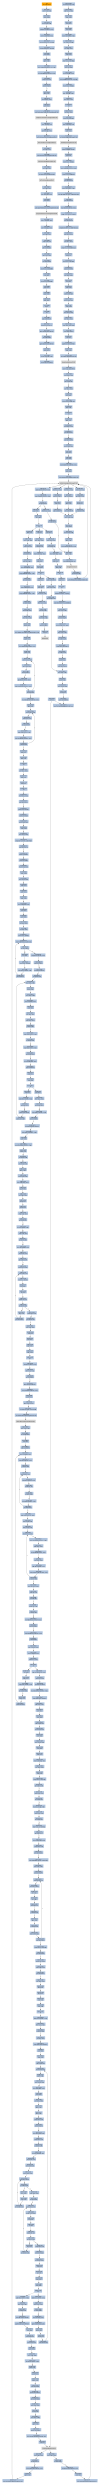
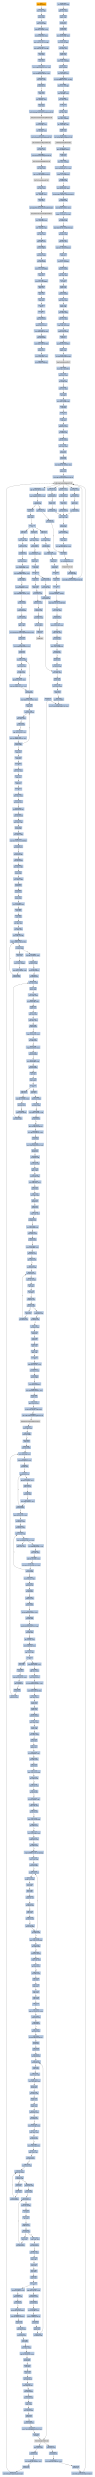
(38, 1549) -> (30, 1542)
